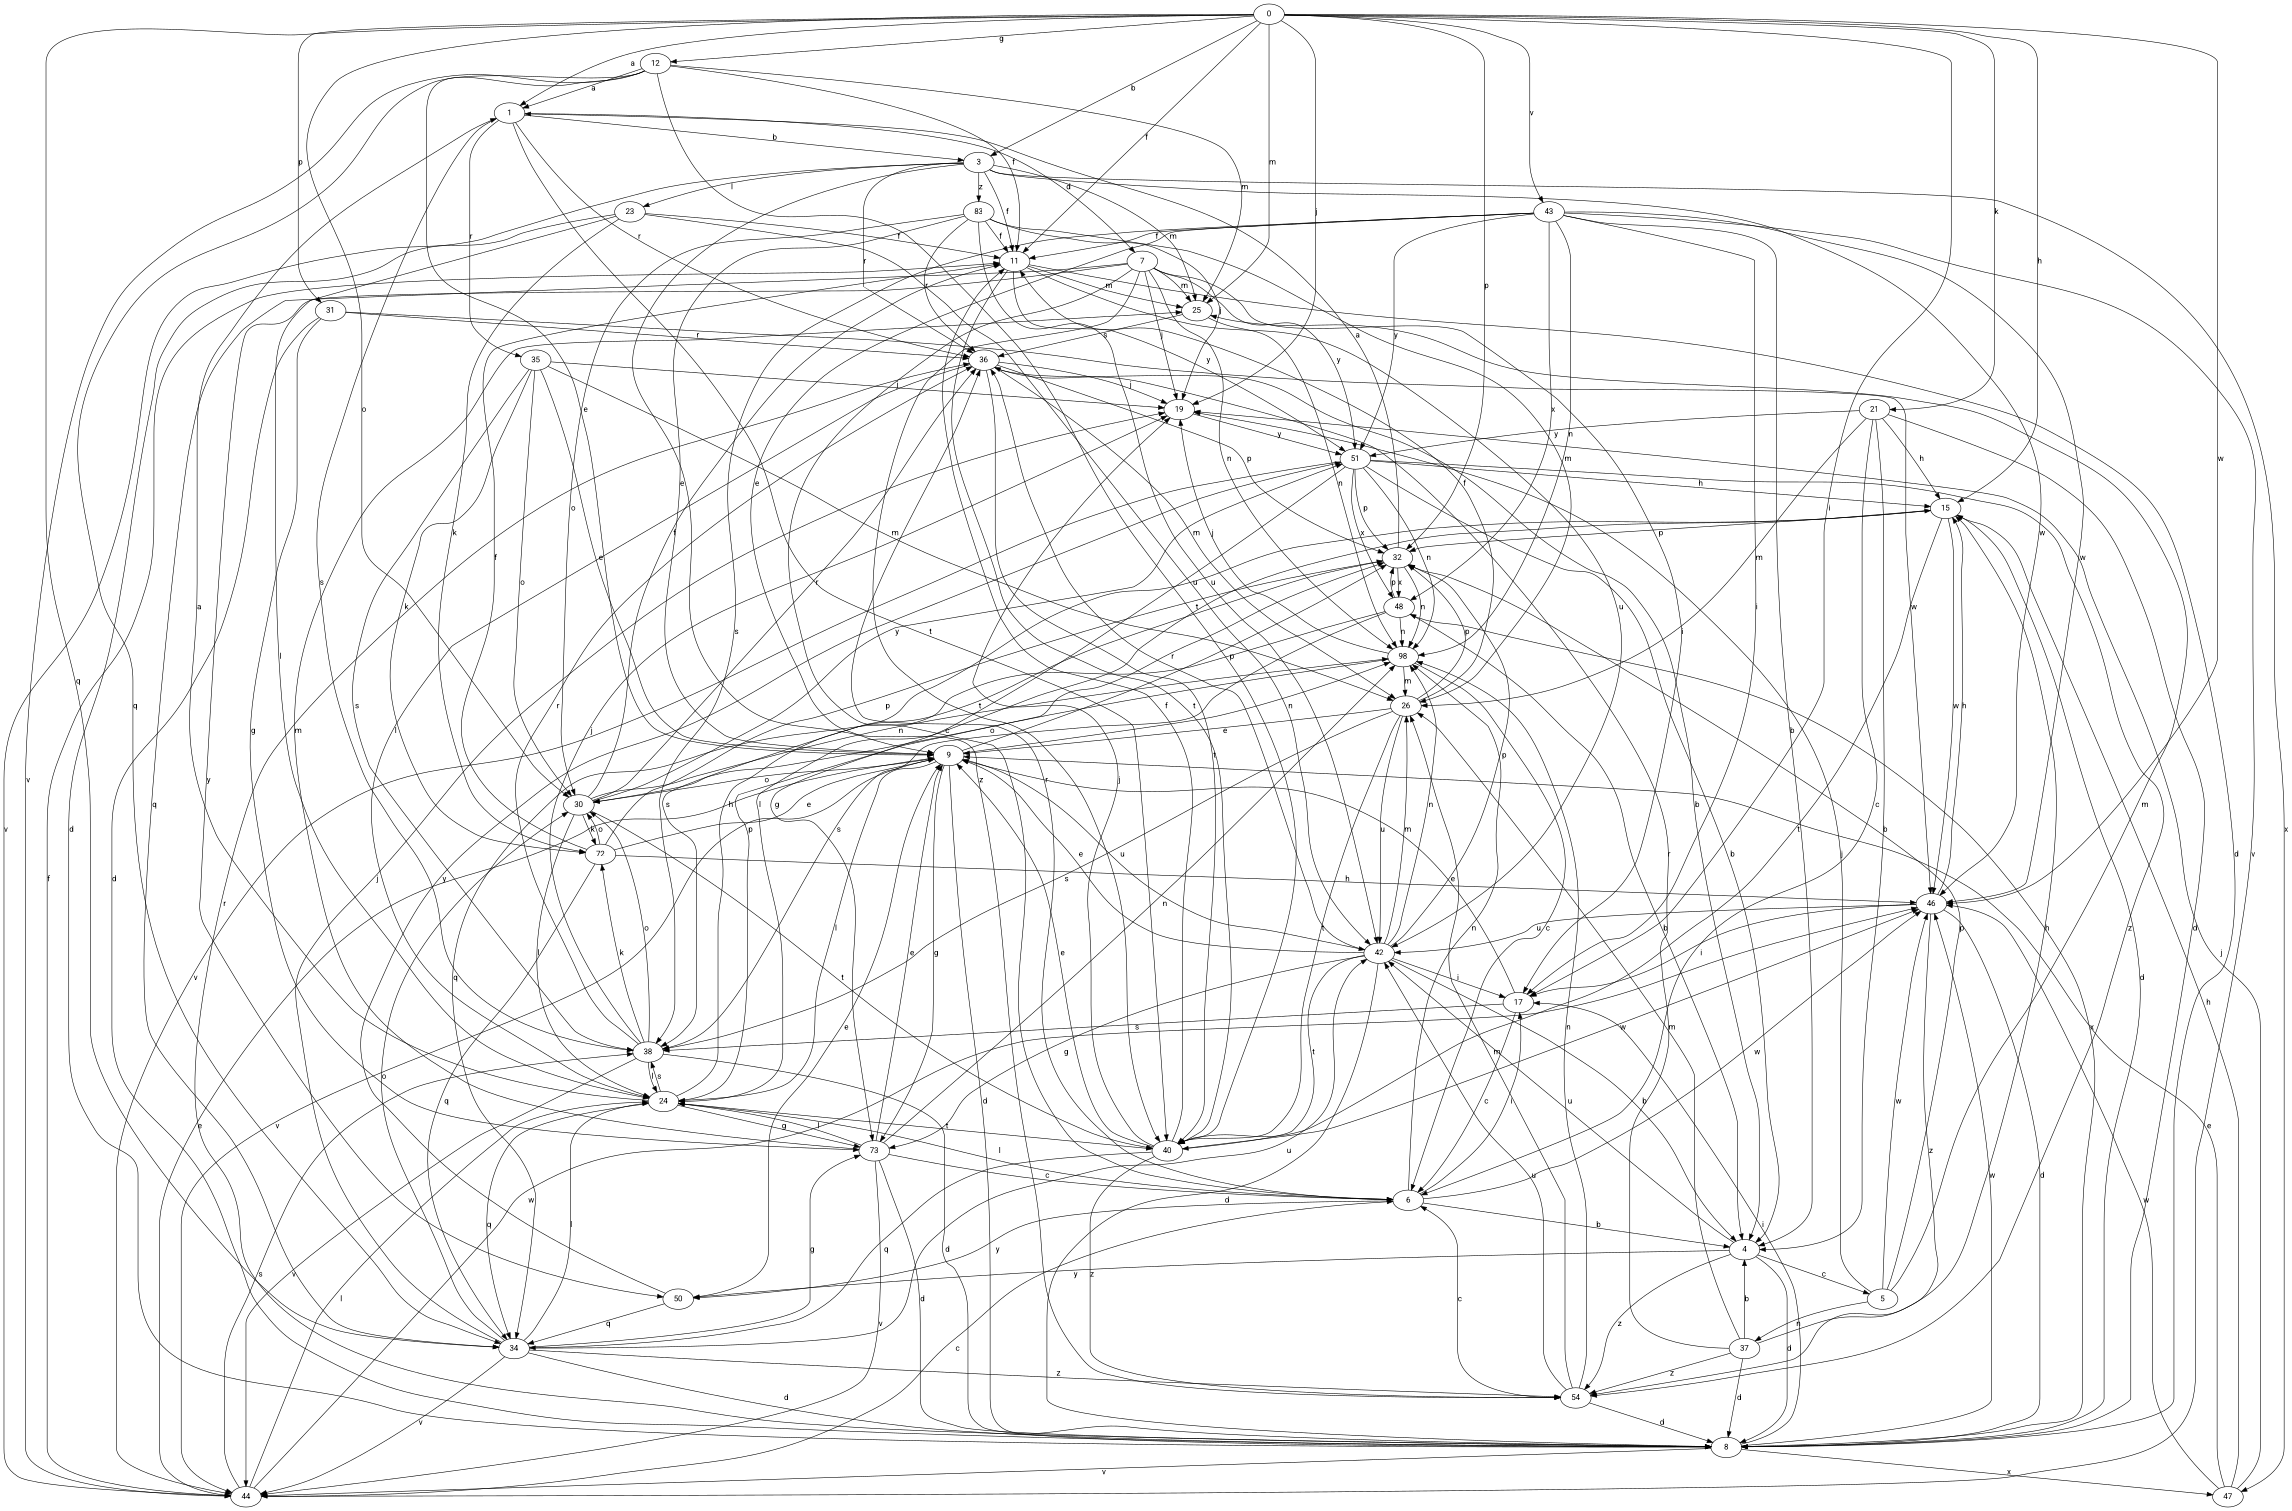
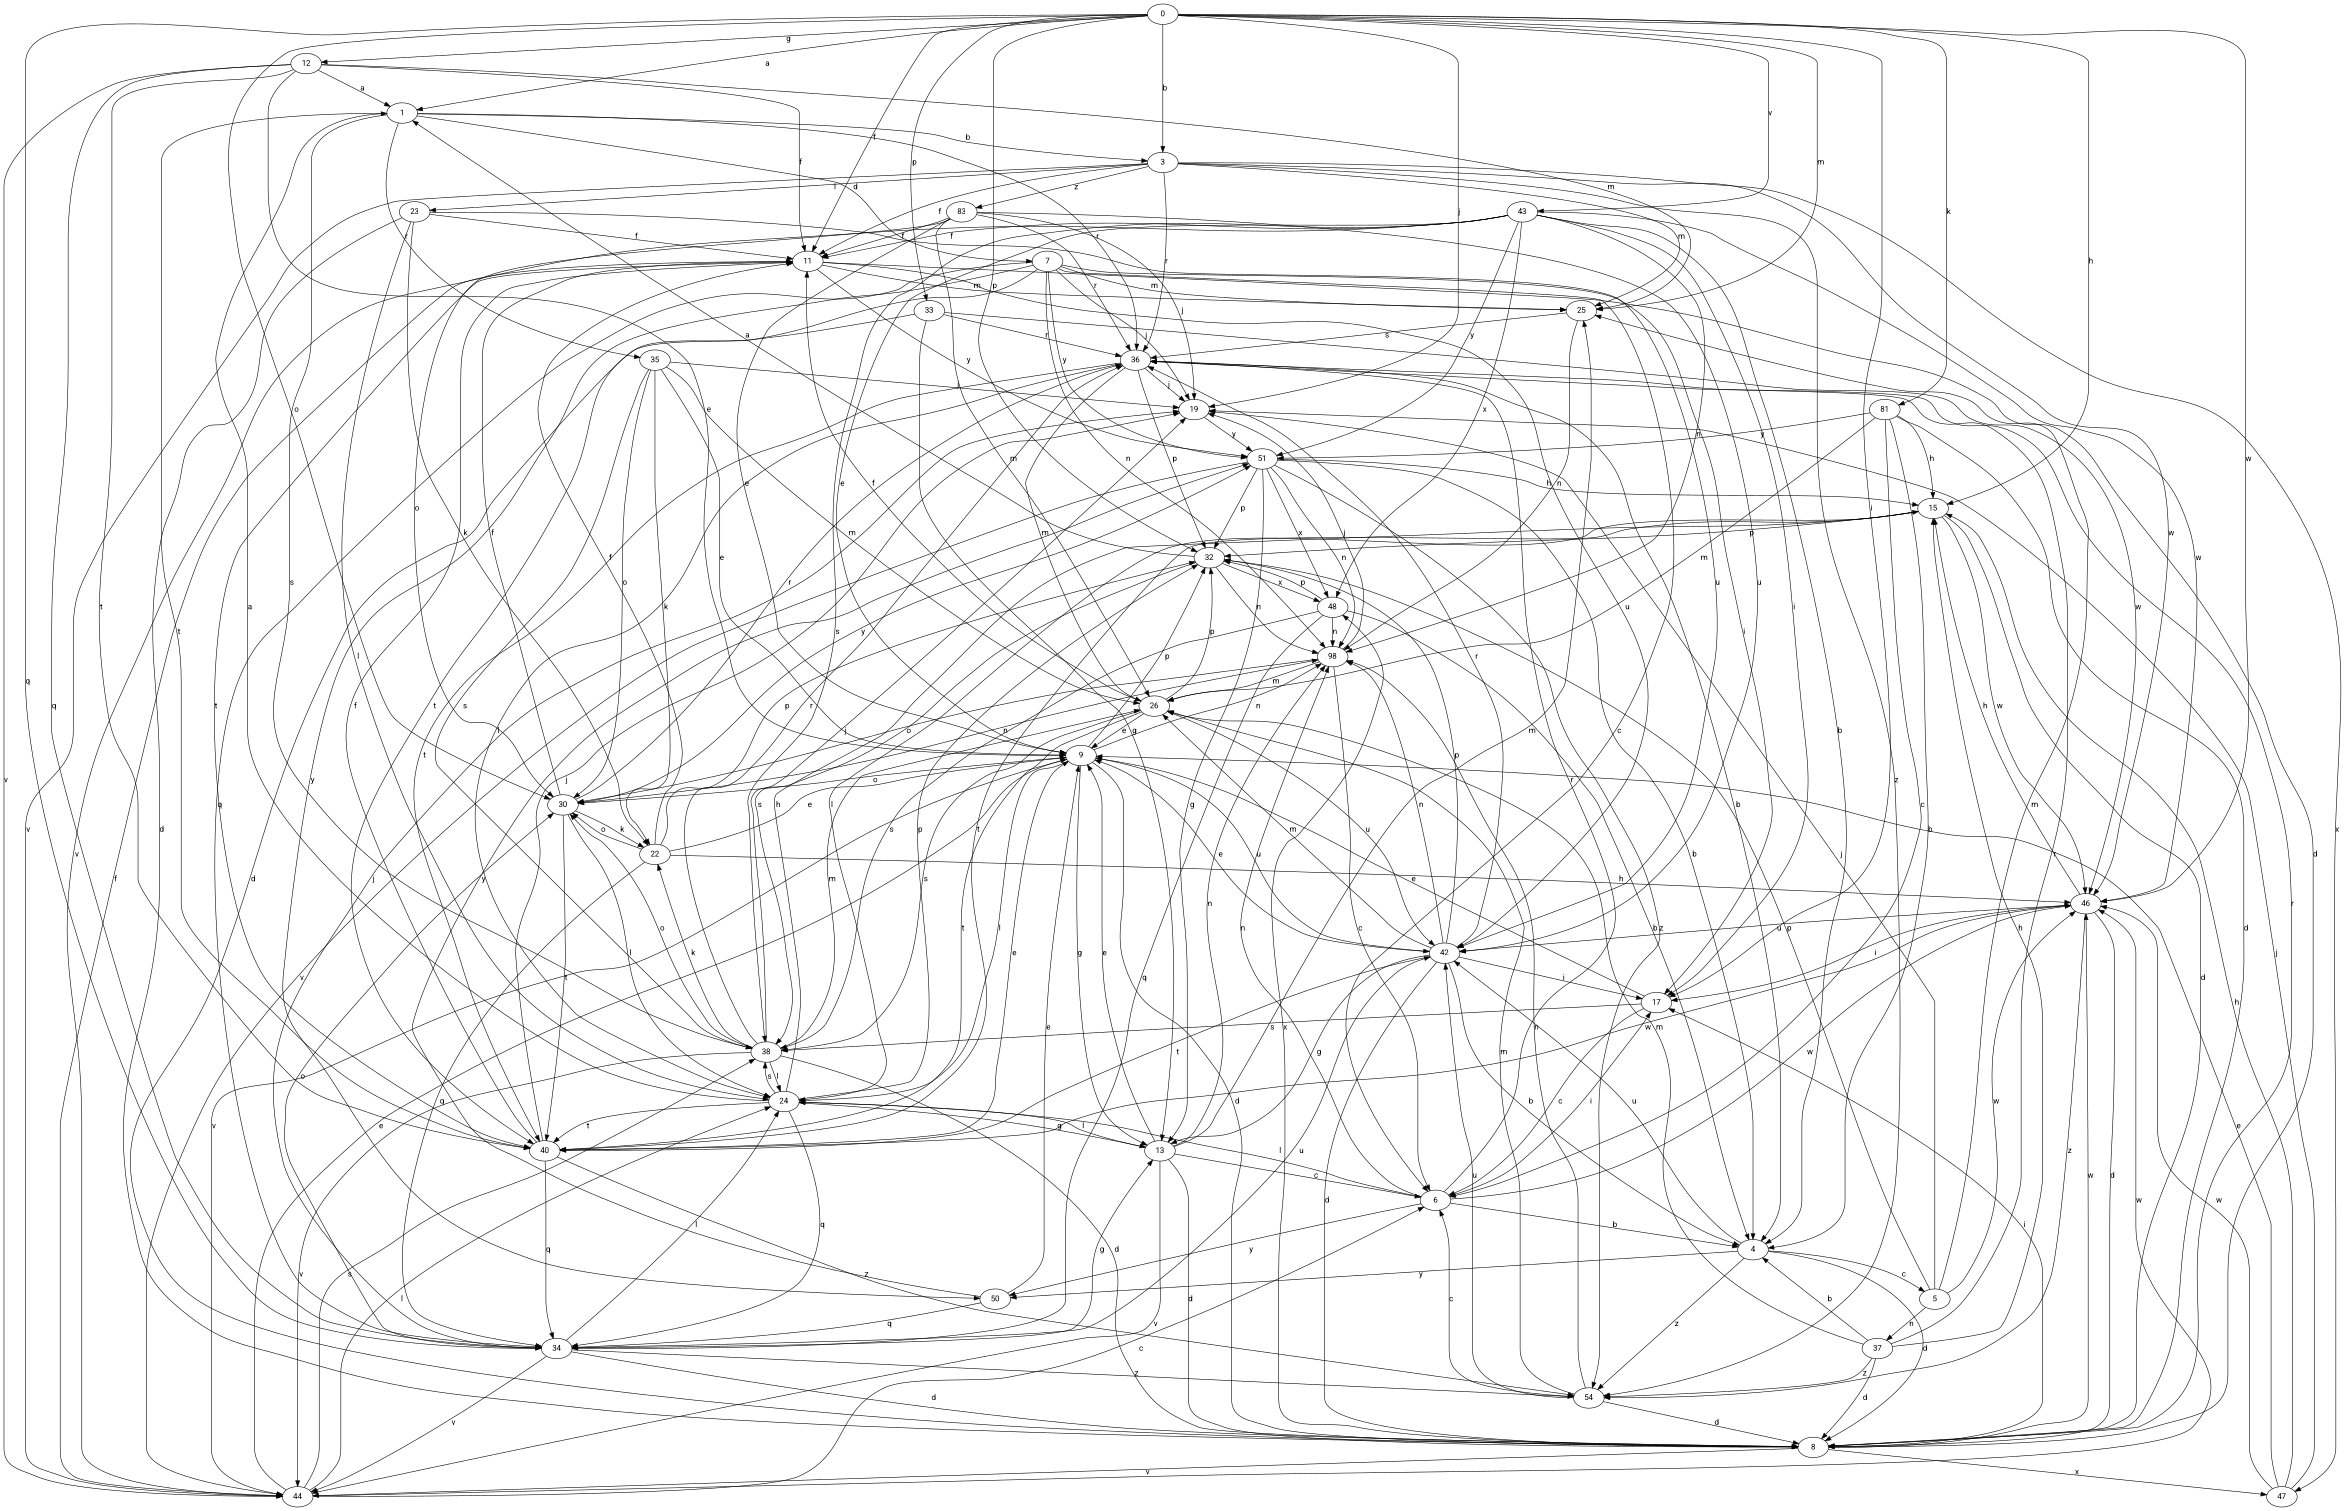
(331, 311) -> (929, 311)
(1875, 410) -> (1885, 410)
none -> (847, 797)
(600, 854) -> (655, 854)
(874, 1151) -> (1160, 1151)
